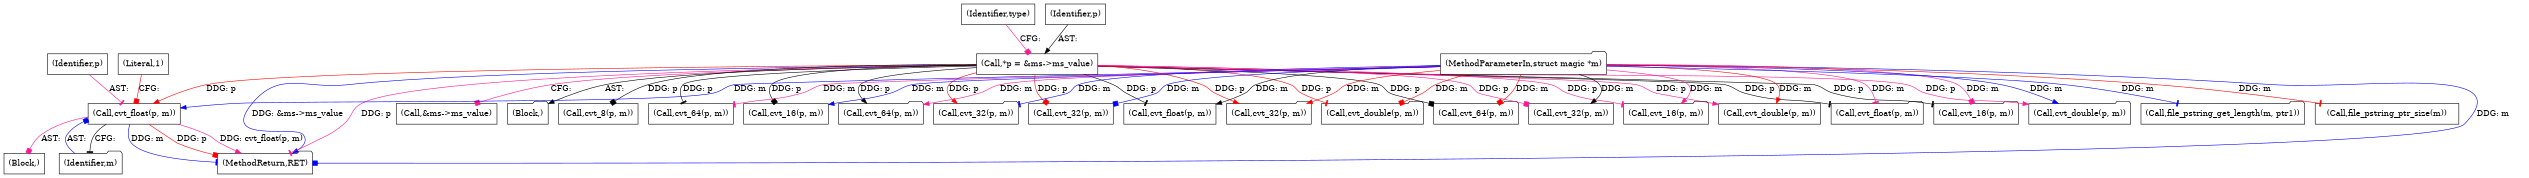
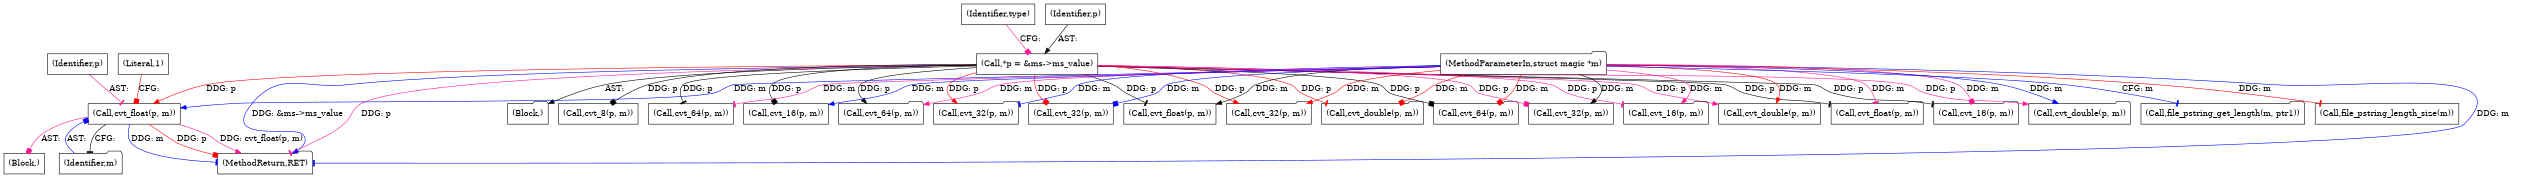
(2138, 89) -> (2138, 89)
(447, 114) -> none
(2387, 114) -> (2387, 114)
(1842, 154) -> (1842, 154)
